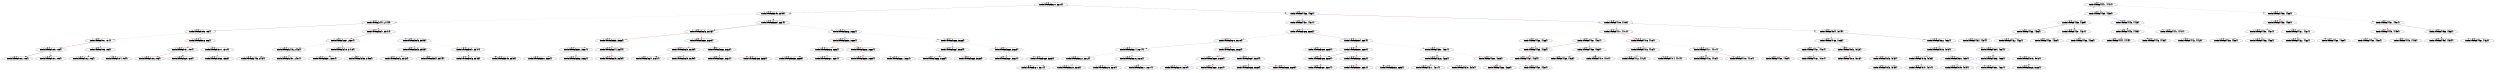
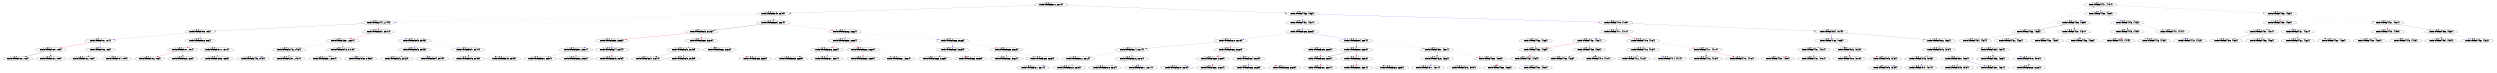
(720, 59) -> none
